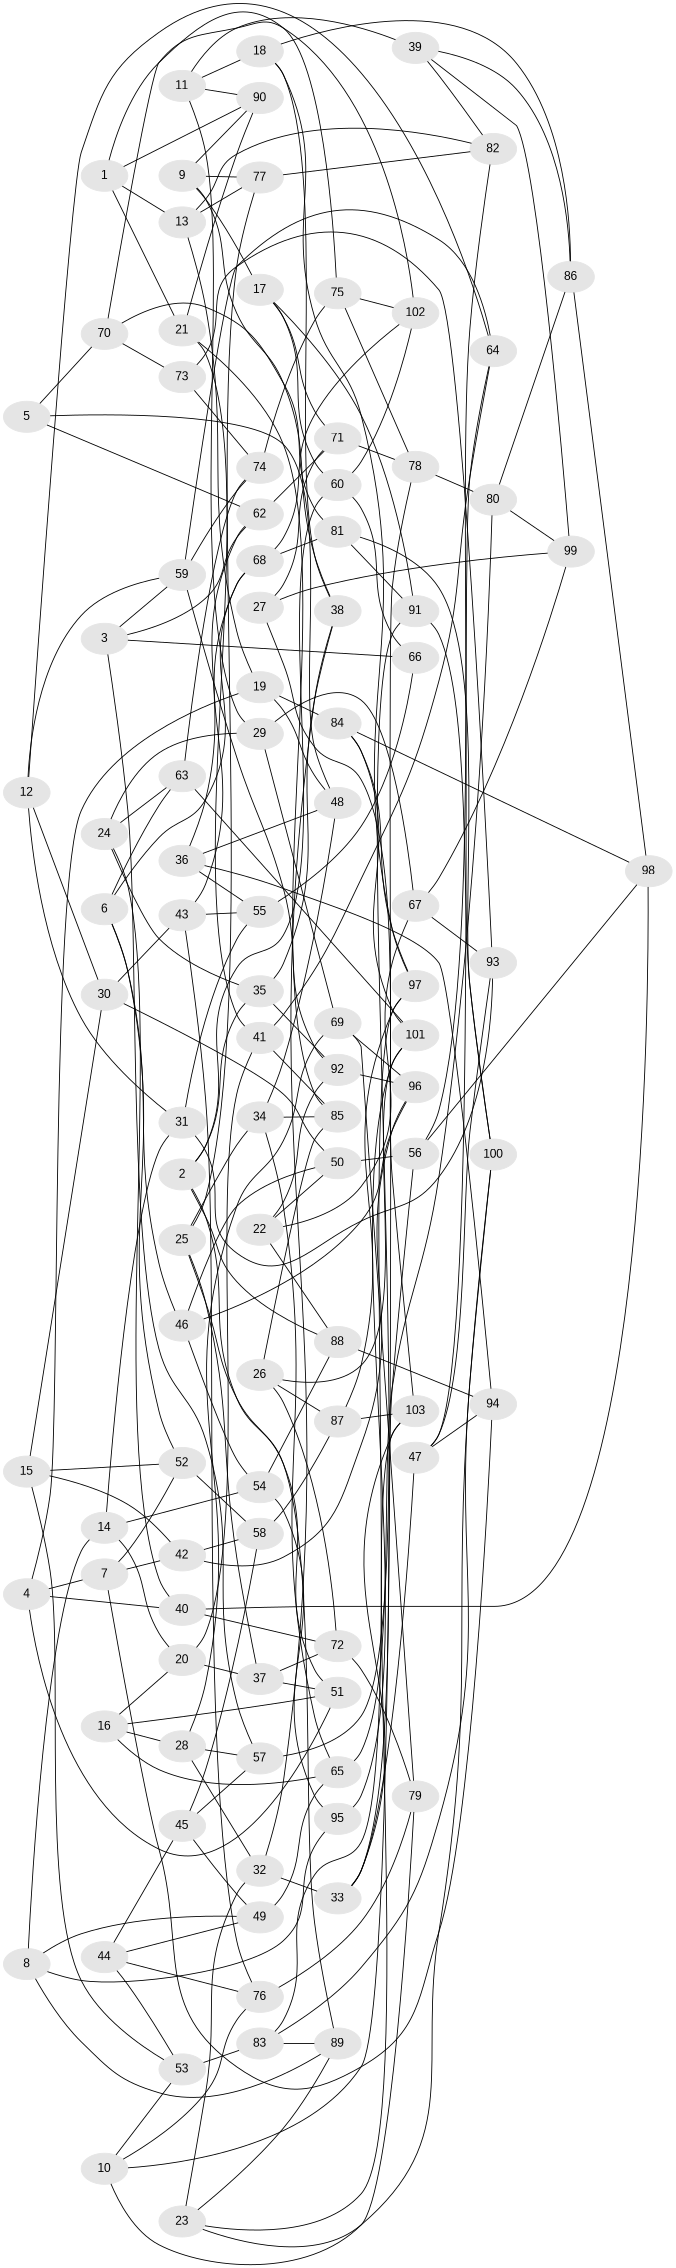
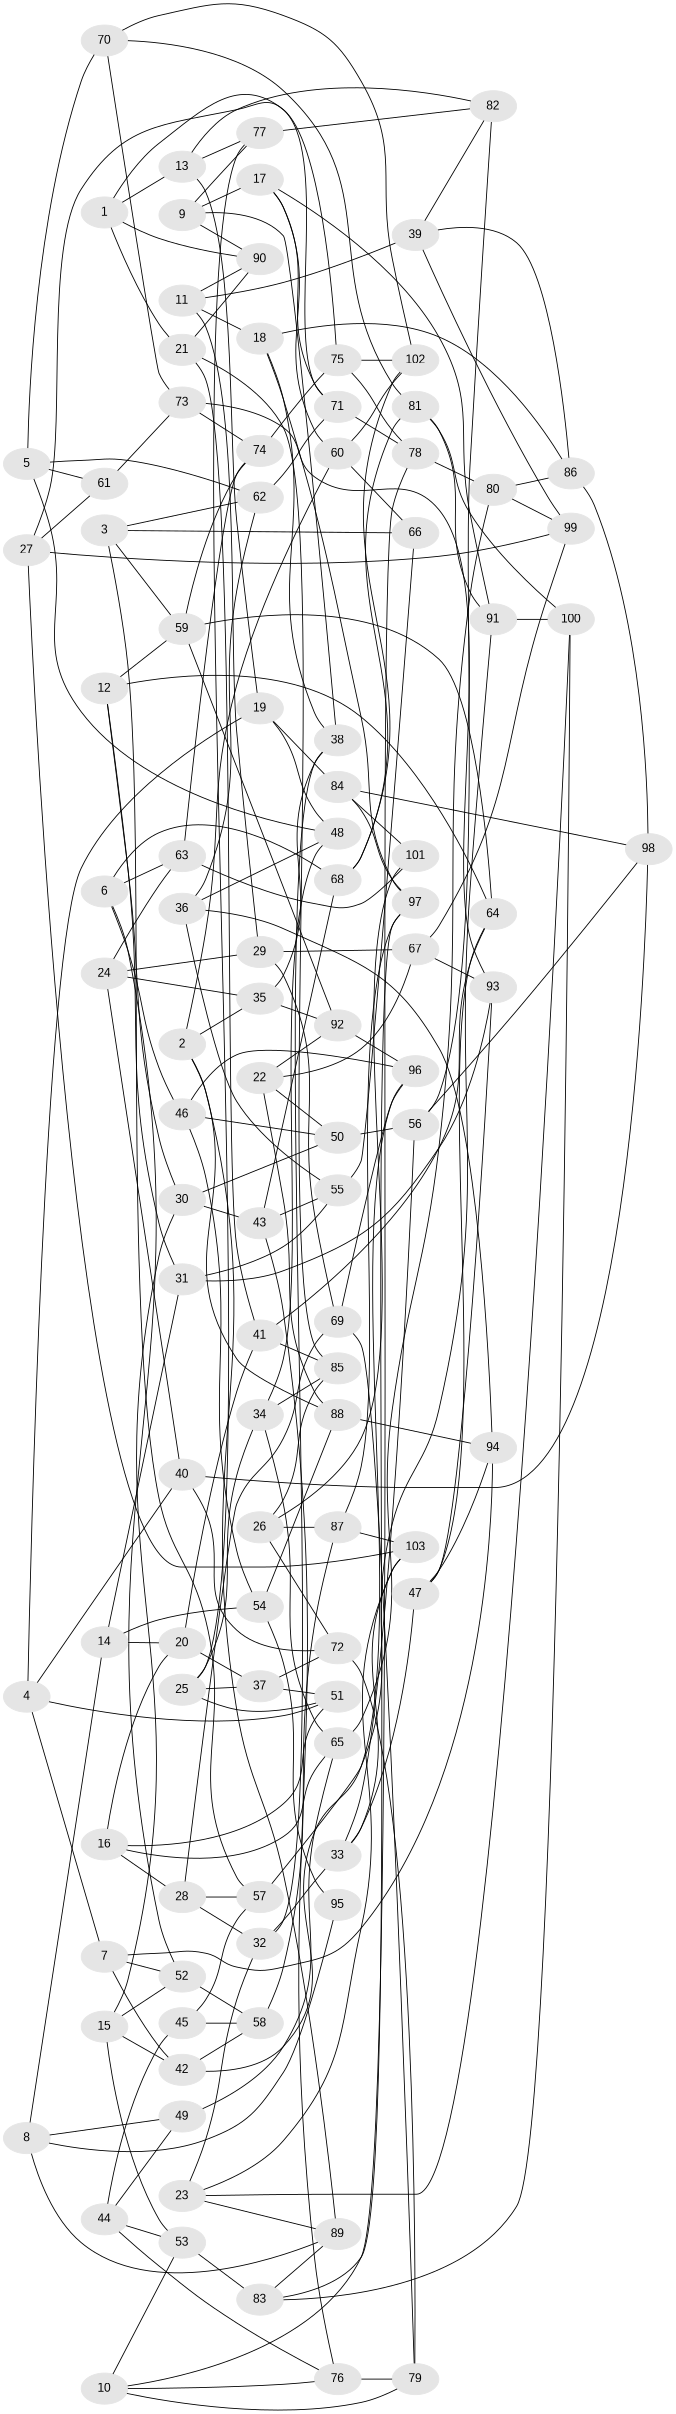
none -> (105, 484)
(379, 1428) -> none
(219, 1873) -> none
